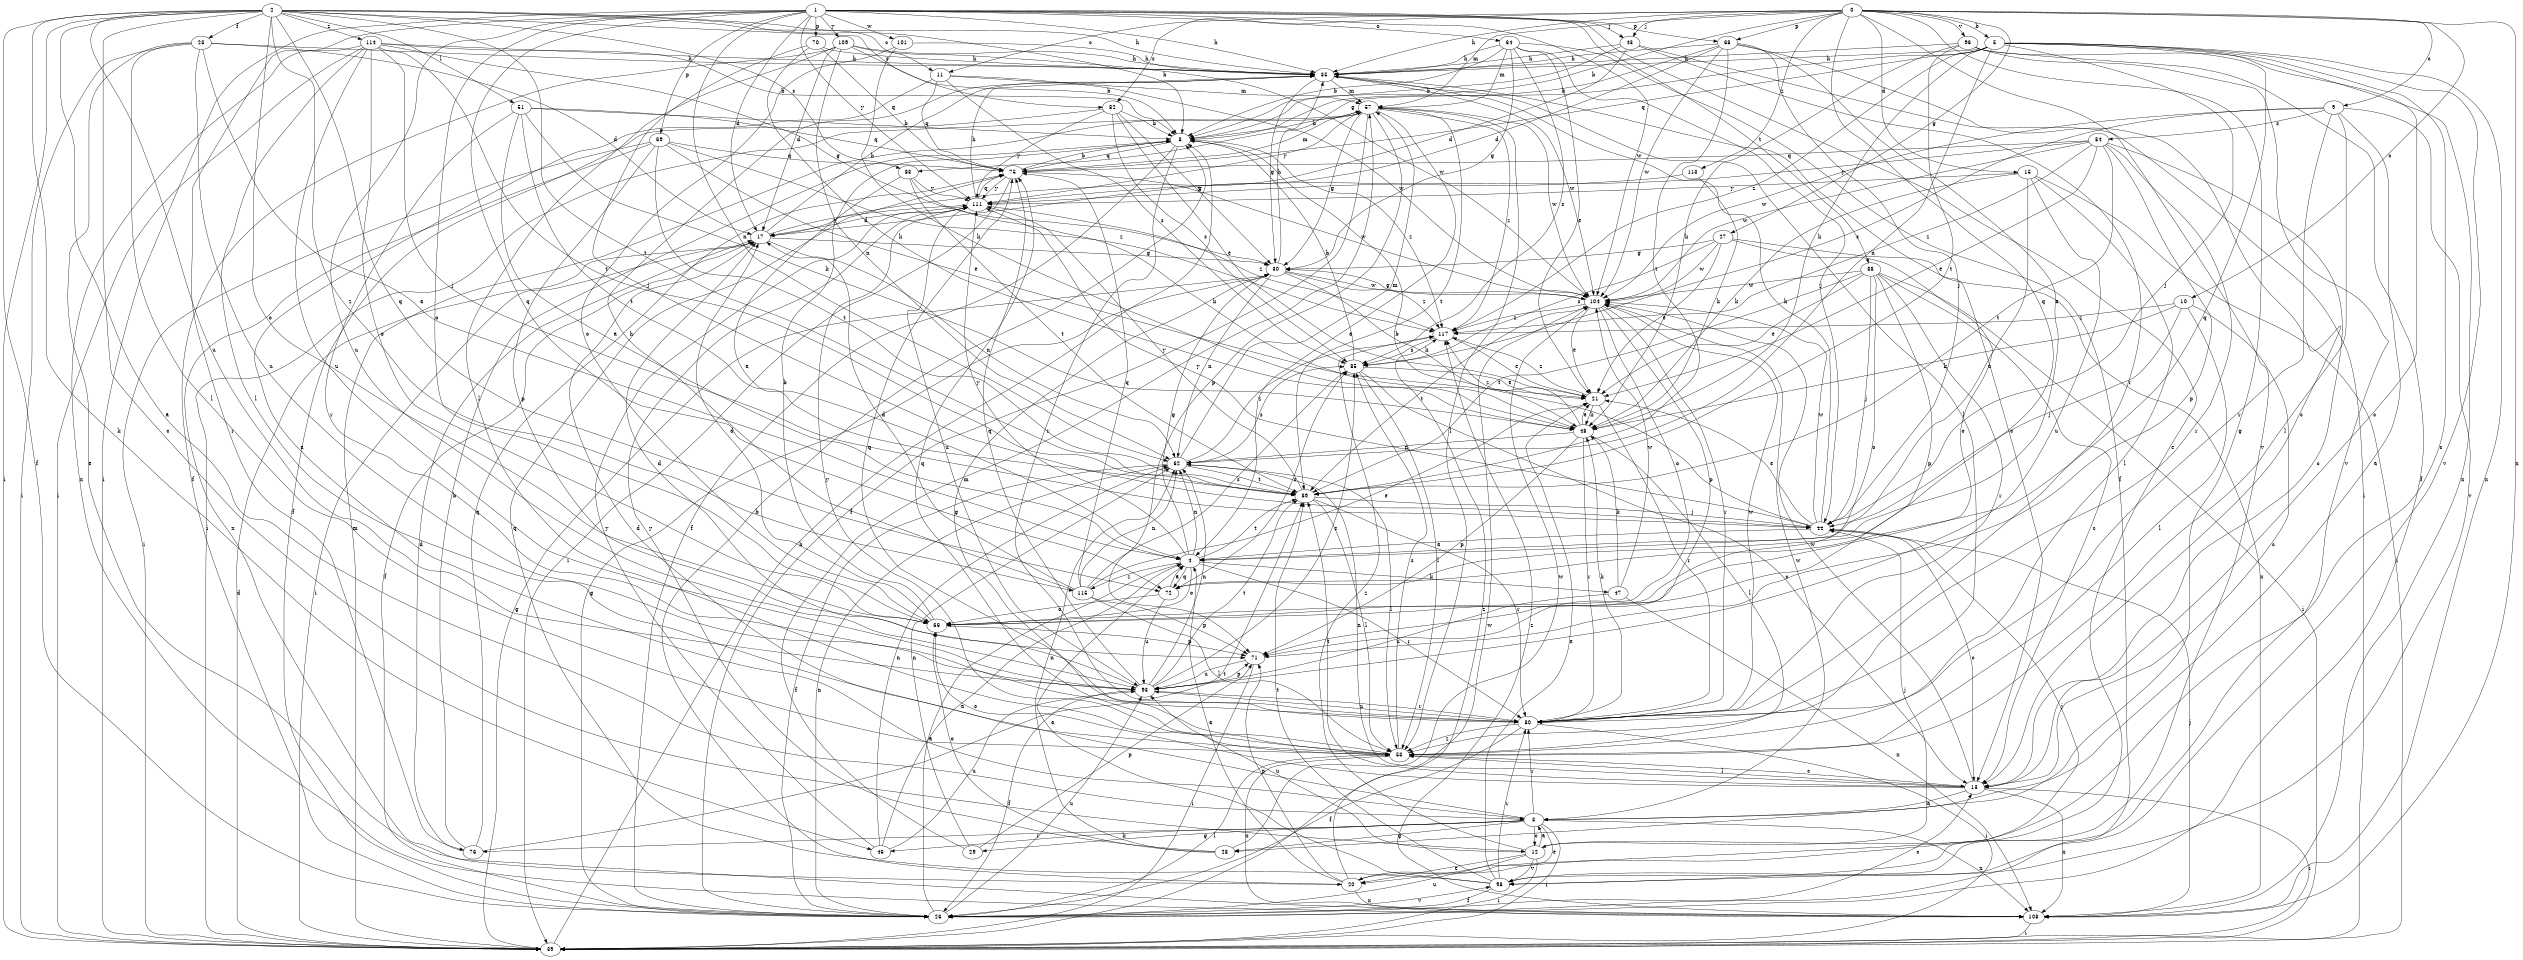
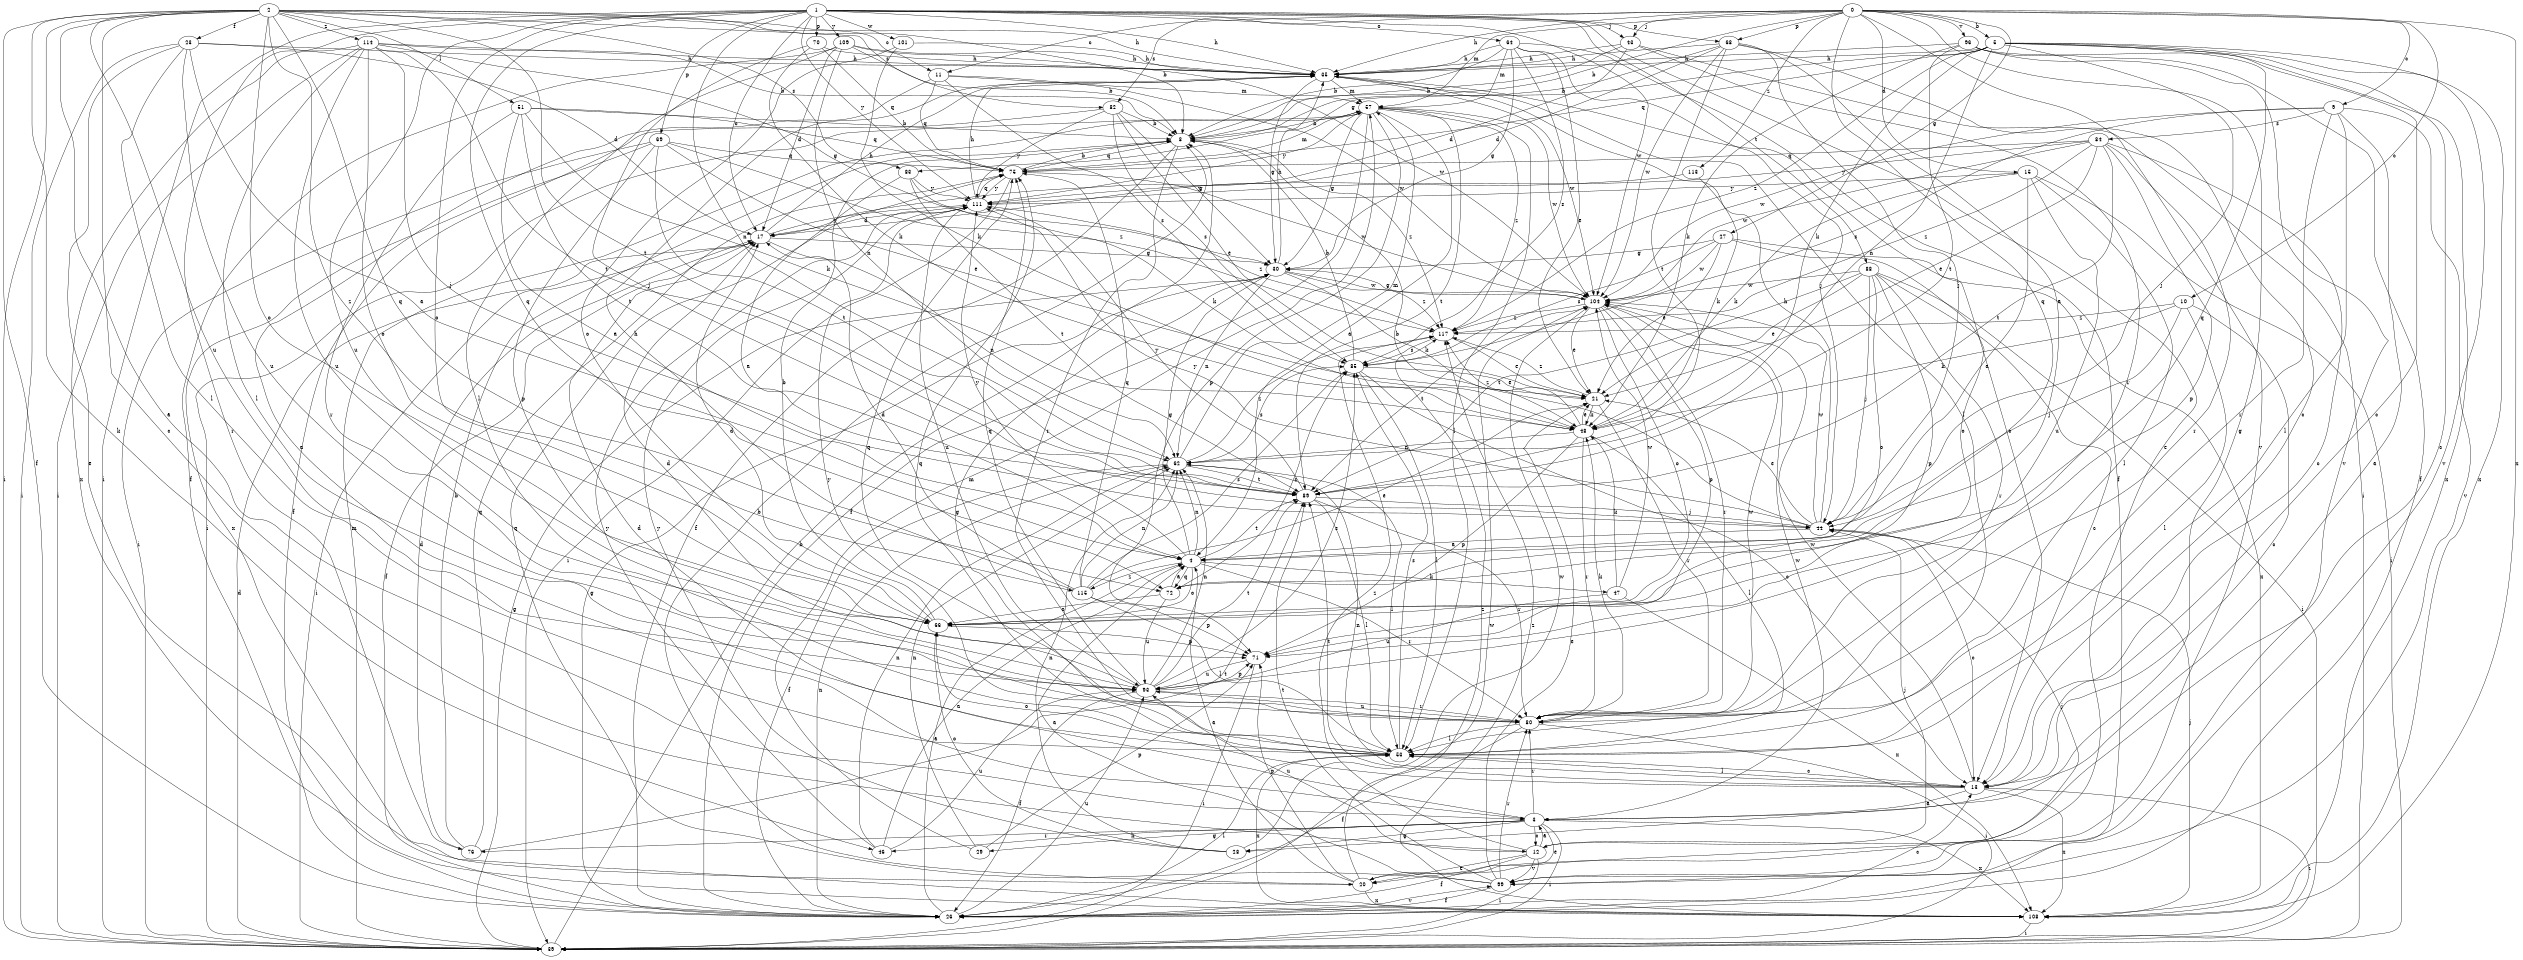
(738, 124) -> (736, 124)
(1447, 739) -> (1450, 739)
(1435, 885) -> (1442, 885)
(1500, 885) -> (1501, 885)
